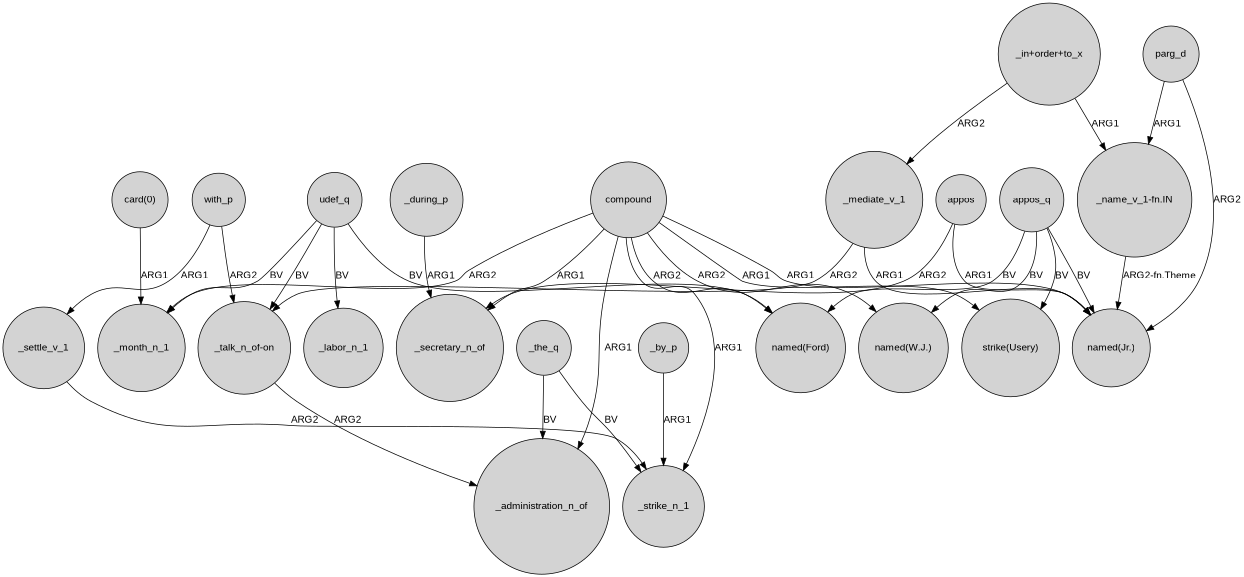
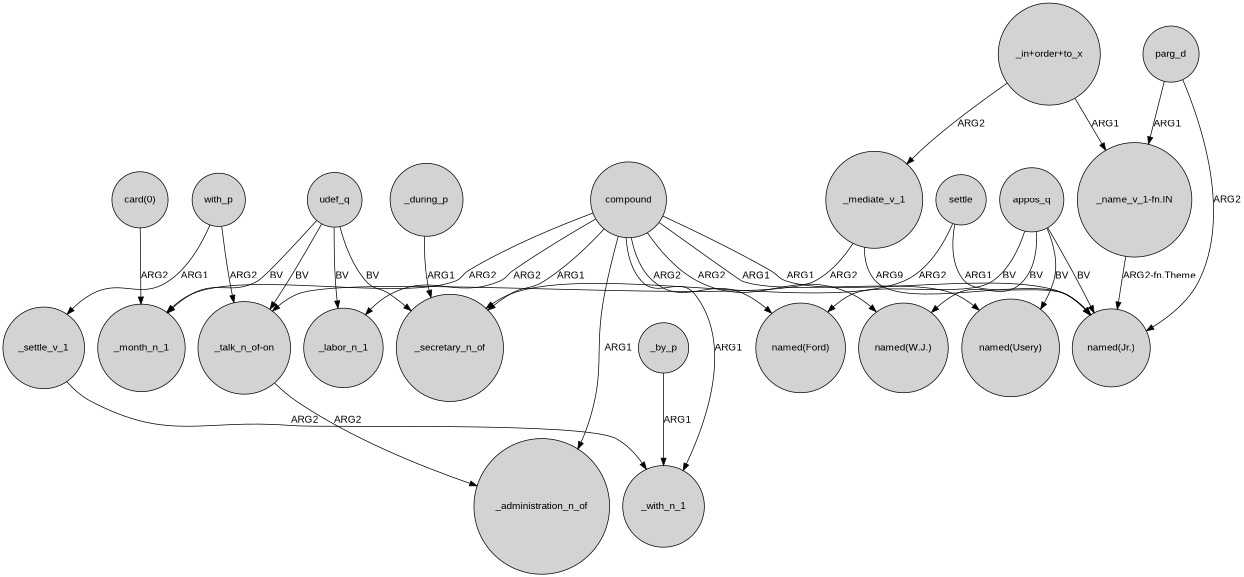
(961, 200) -> (961, 200)
(155, 276) -> (155, 276)
(890, 276) -> (890, 276)
none -> (495, 283)
(548, 289) -> (362, 276)
(544, 348) -> none
(1011, 348) -> (1011, 348)
(664, 506) -> (664, 506)
